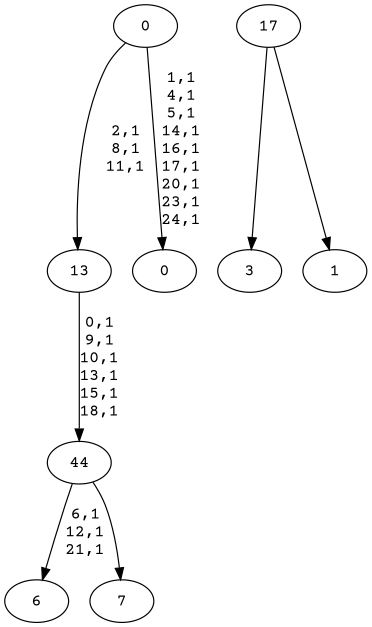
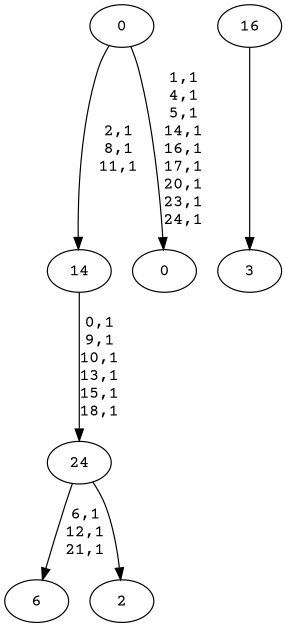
(269, 26) -> (250, 26)
(79, 271) -> (79, 271)
(335, 271) -> none
(79, 463) -> (79, 463)
(122, 601) -> (122, 601)
